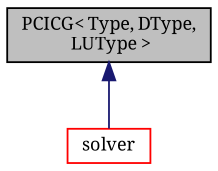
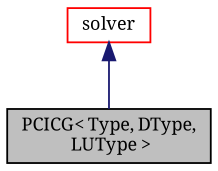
(109, 105) -> (109, 85)
